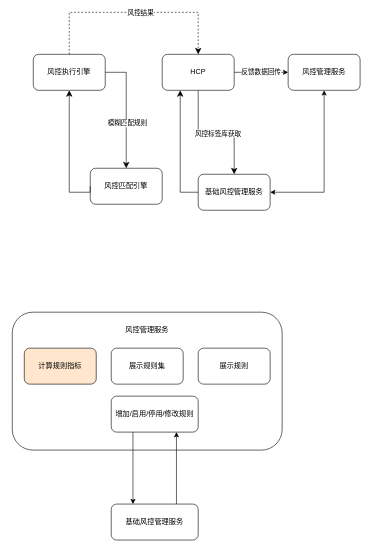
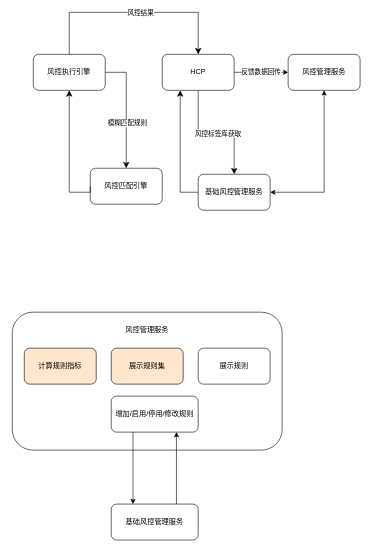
(78, 12) -> (78, 12)
(147, 366) -> (147, 366)
